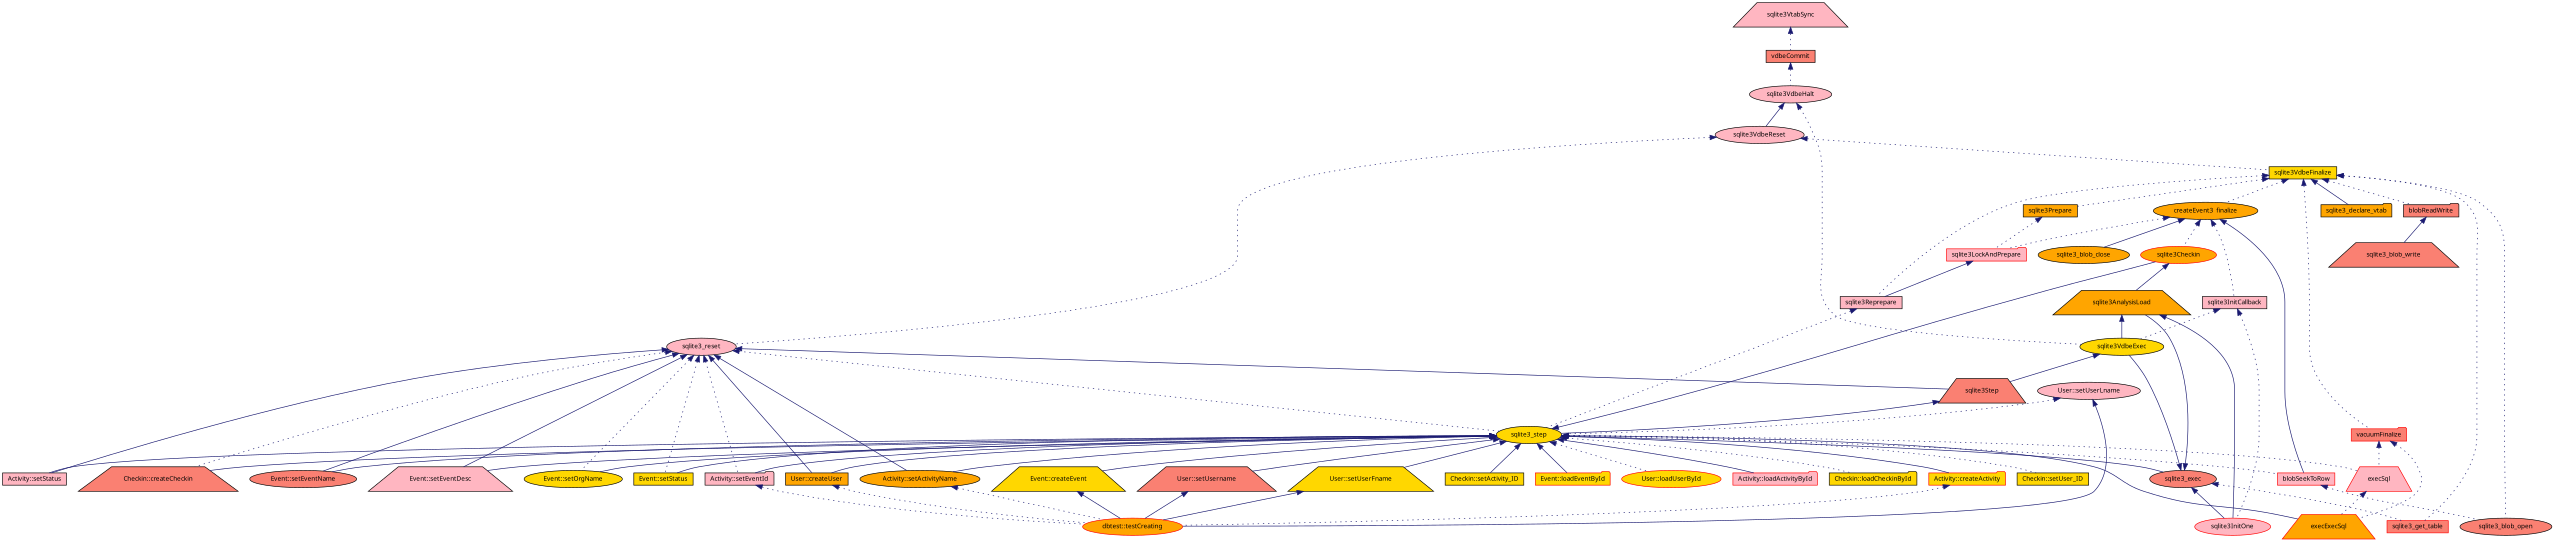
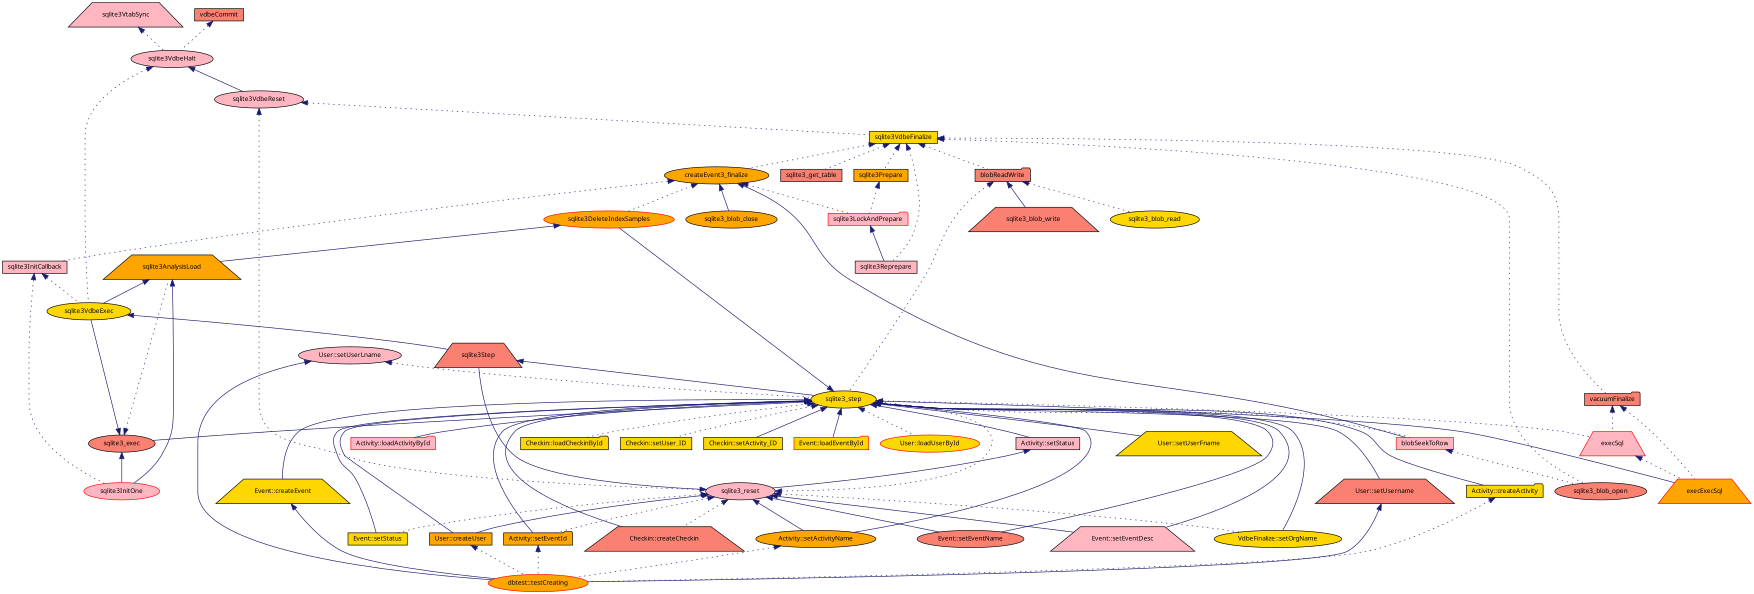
(1791, 42) -> (153, 41)
(2356, 211) -> none
none -> (1155, 220)
(2179, 255) -> (609, 220)
(1698, 369) -> (918, 287)
(2185, 383) -> (147, 354)
(353, 391) -> (899, 474)
(2379, 435) -> (1612, 399)
(573, 479) -> (1278, 539)
(739, 479) -> (538, 539)
(1967, 479) -> (1505, 491)
(2311, 500) -> none
(1230, 506) -> none
(2418, 527) -> (811, 175)
